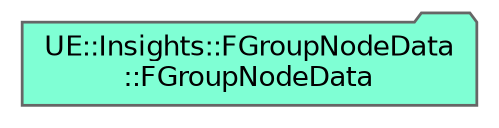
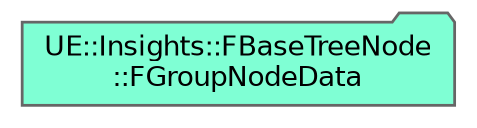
(250, 64) -> (238, 64)
